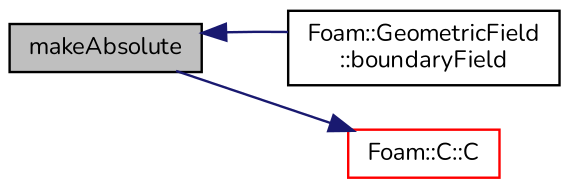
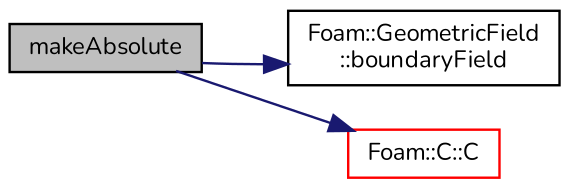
(257, 32) -> (233, 64)
